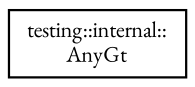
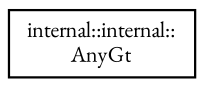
(98, 44) -> (102, 44)
